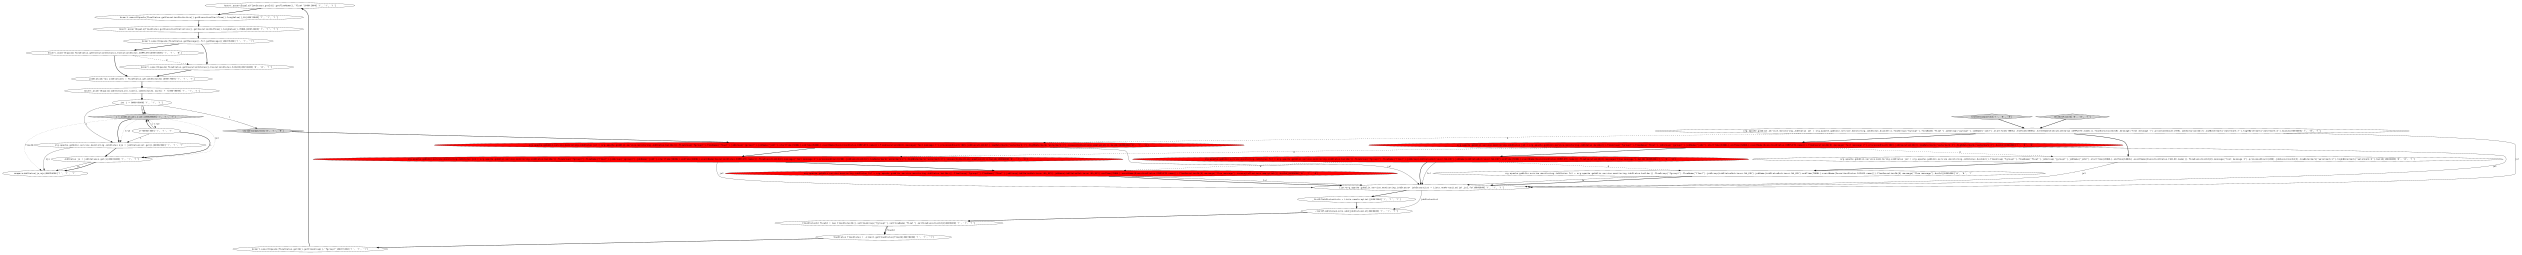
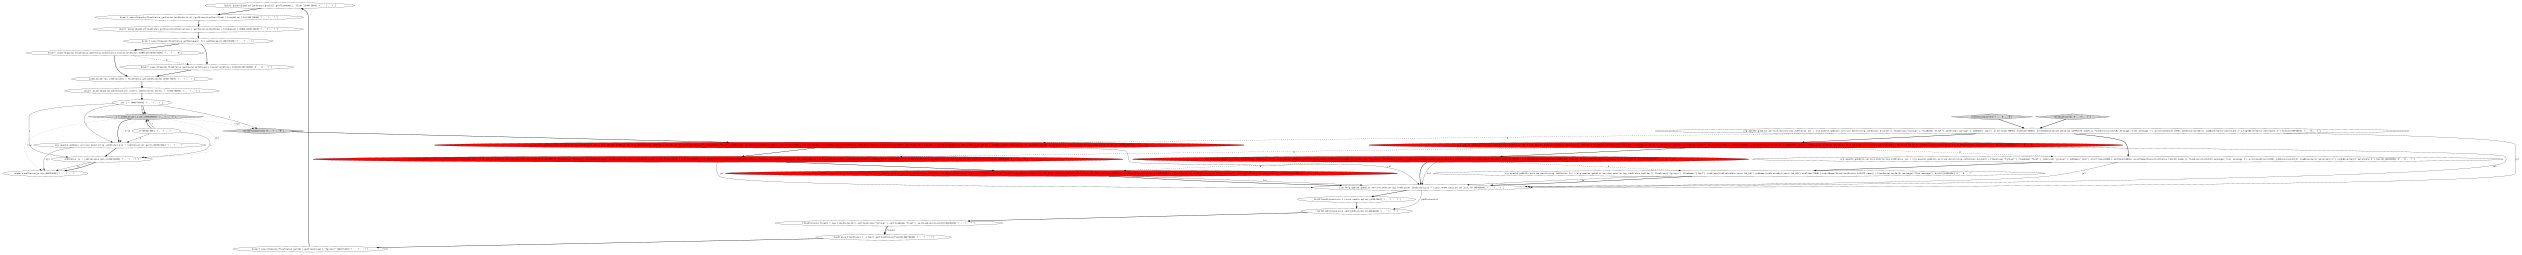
none -> (37, 112)
(153, 123) -> (213, 122)
(29, 145) -> (29, 145)
(196, 152) -> (196, 152)
